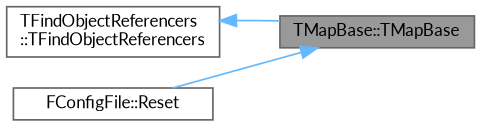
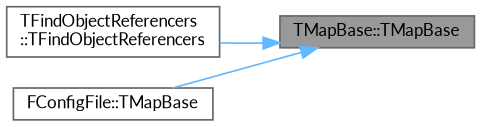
(258, 21) -> (241, 43)
(113, 104) -> (113, 104)
